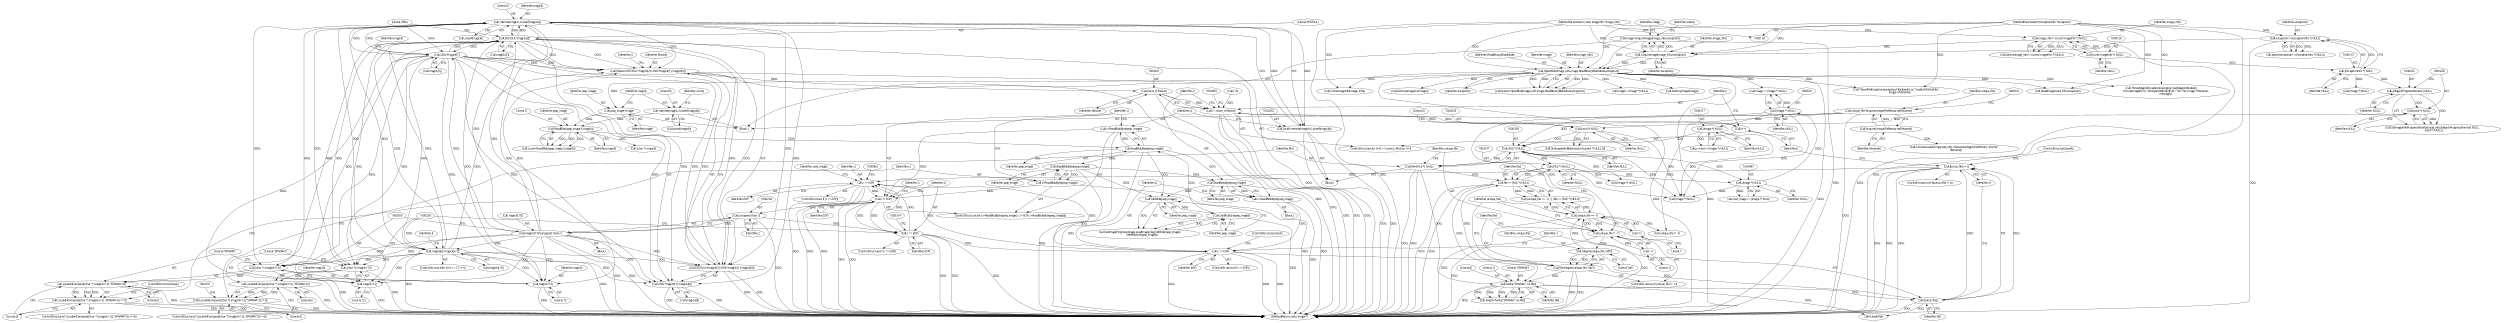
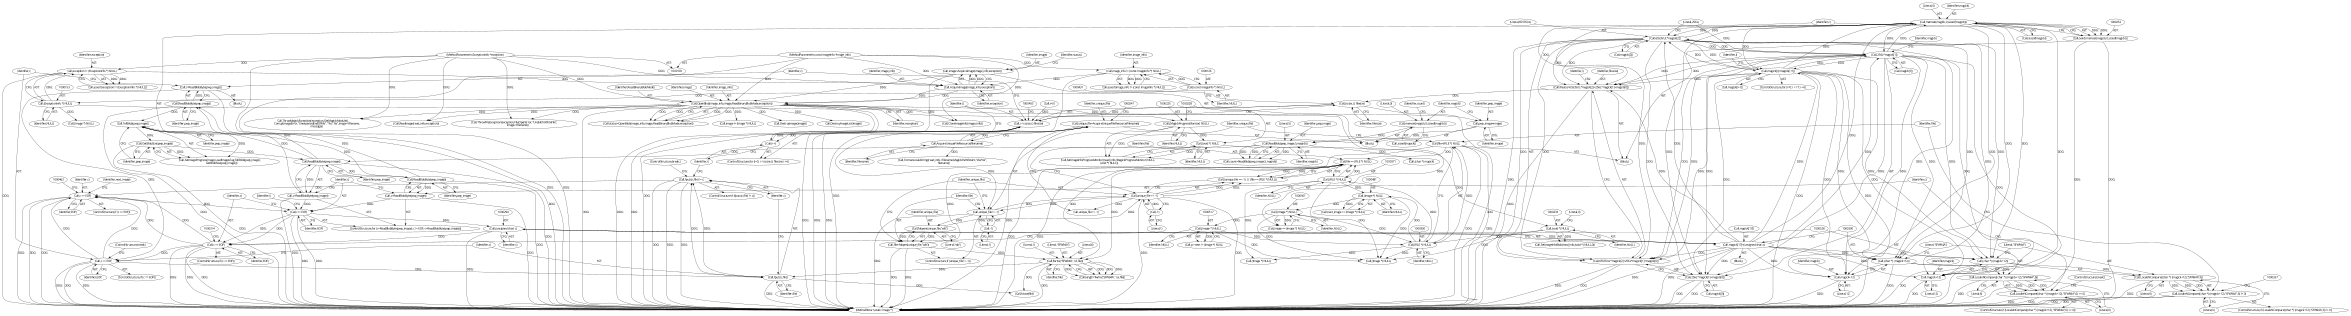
(404, 235) -> (1833, 63)
